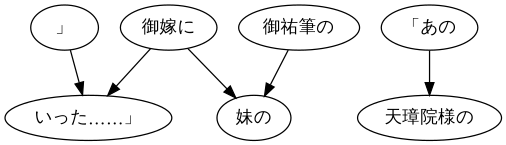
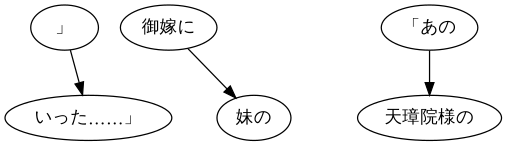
(299, 28) -> none
(133, 67) -> none
